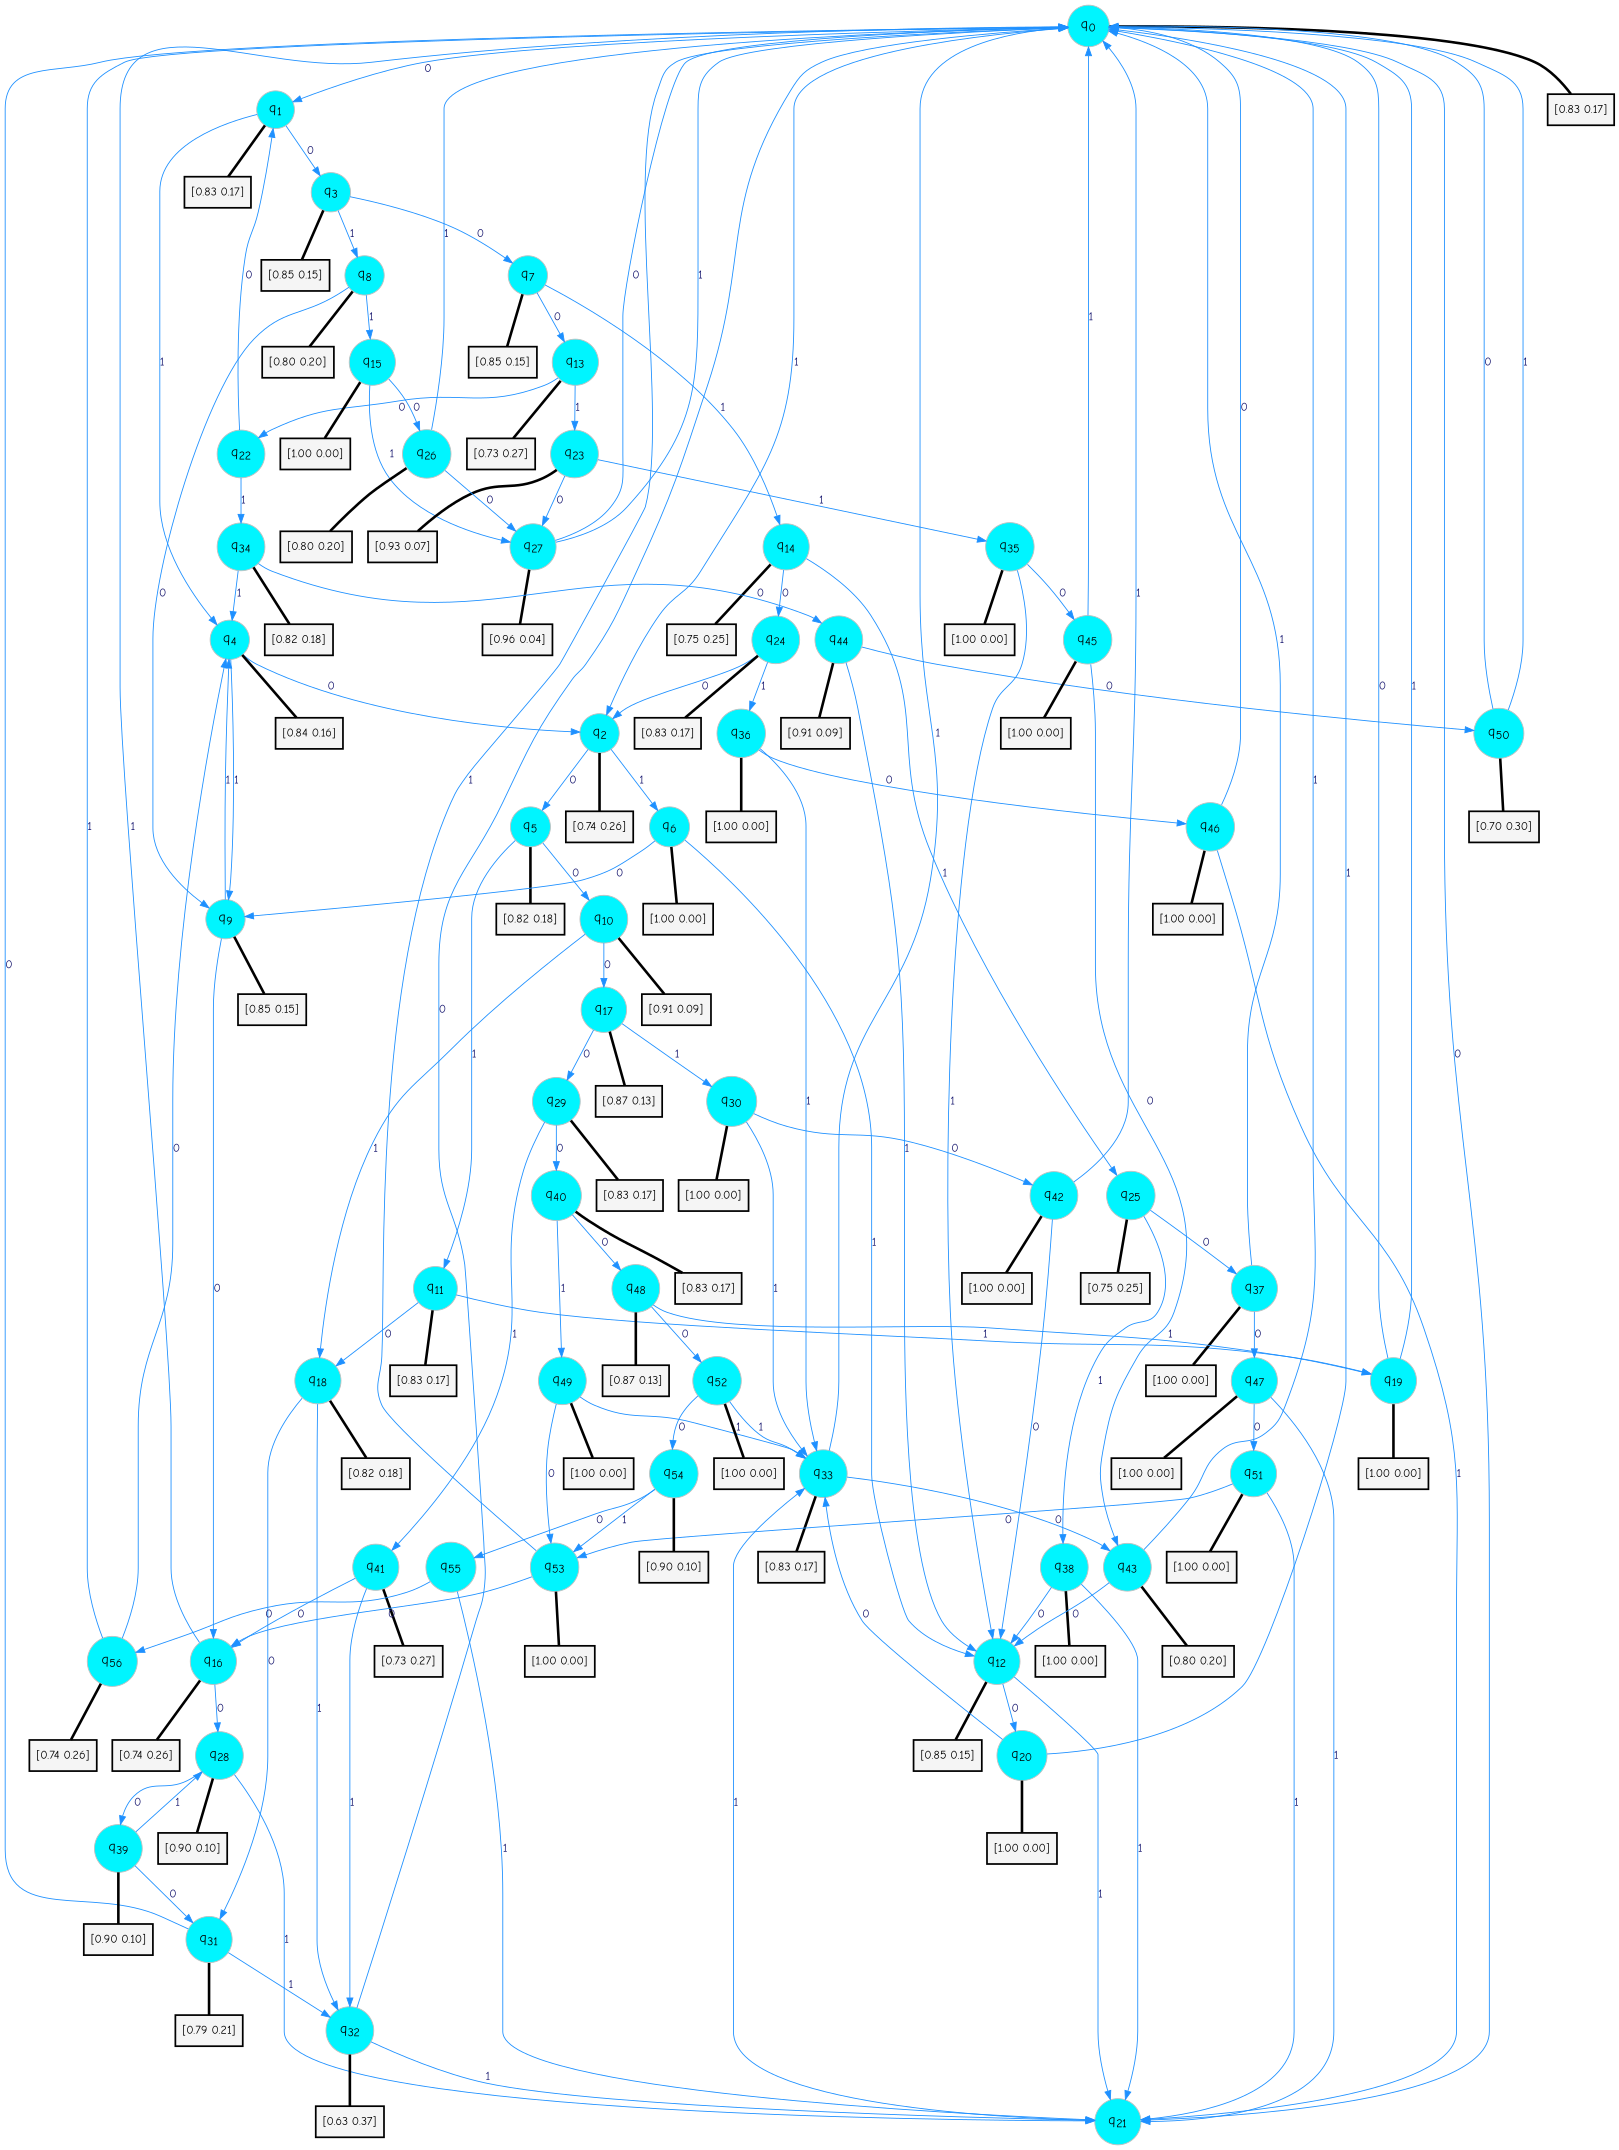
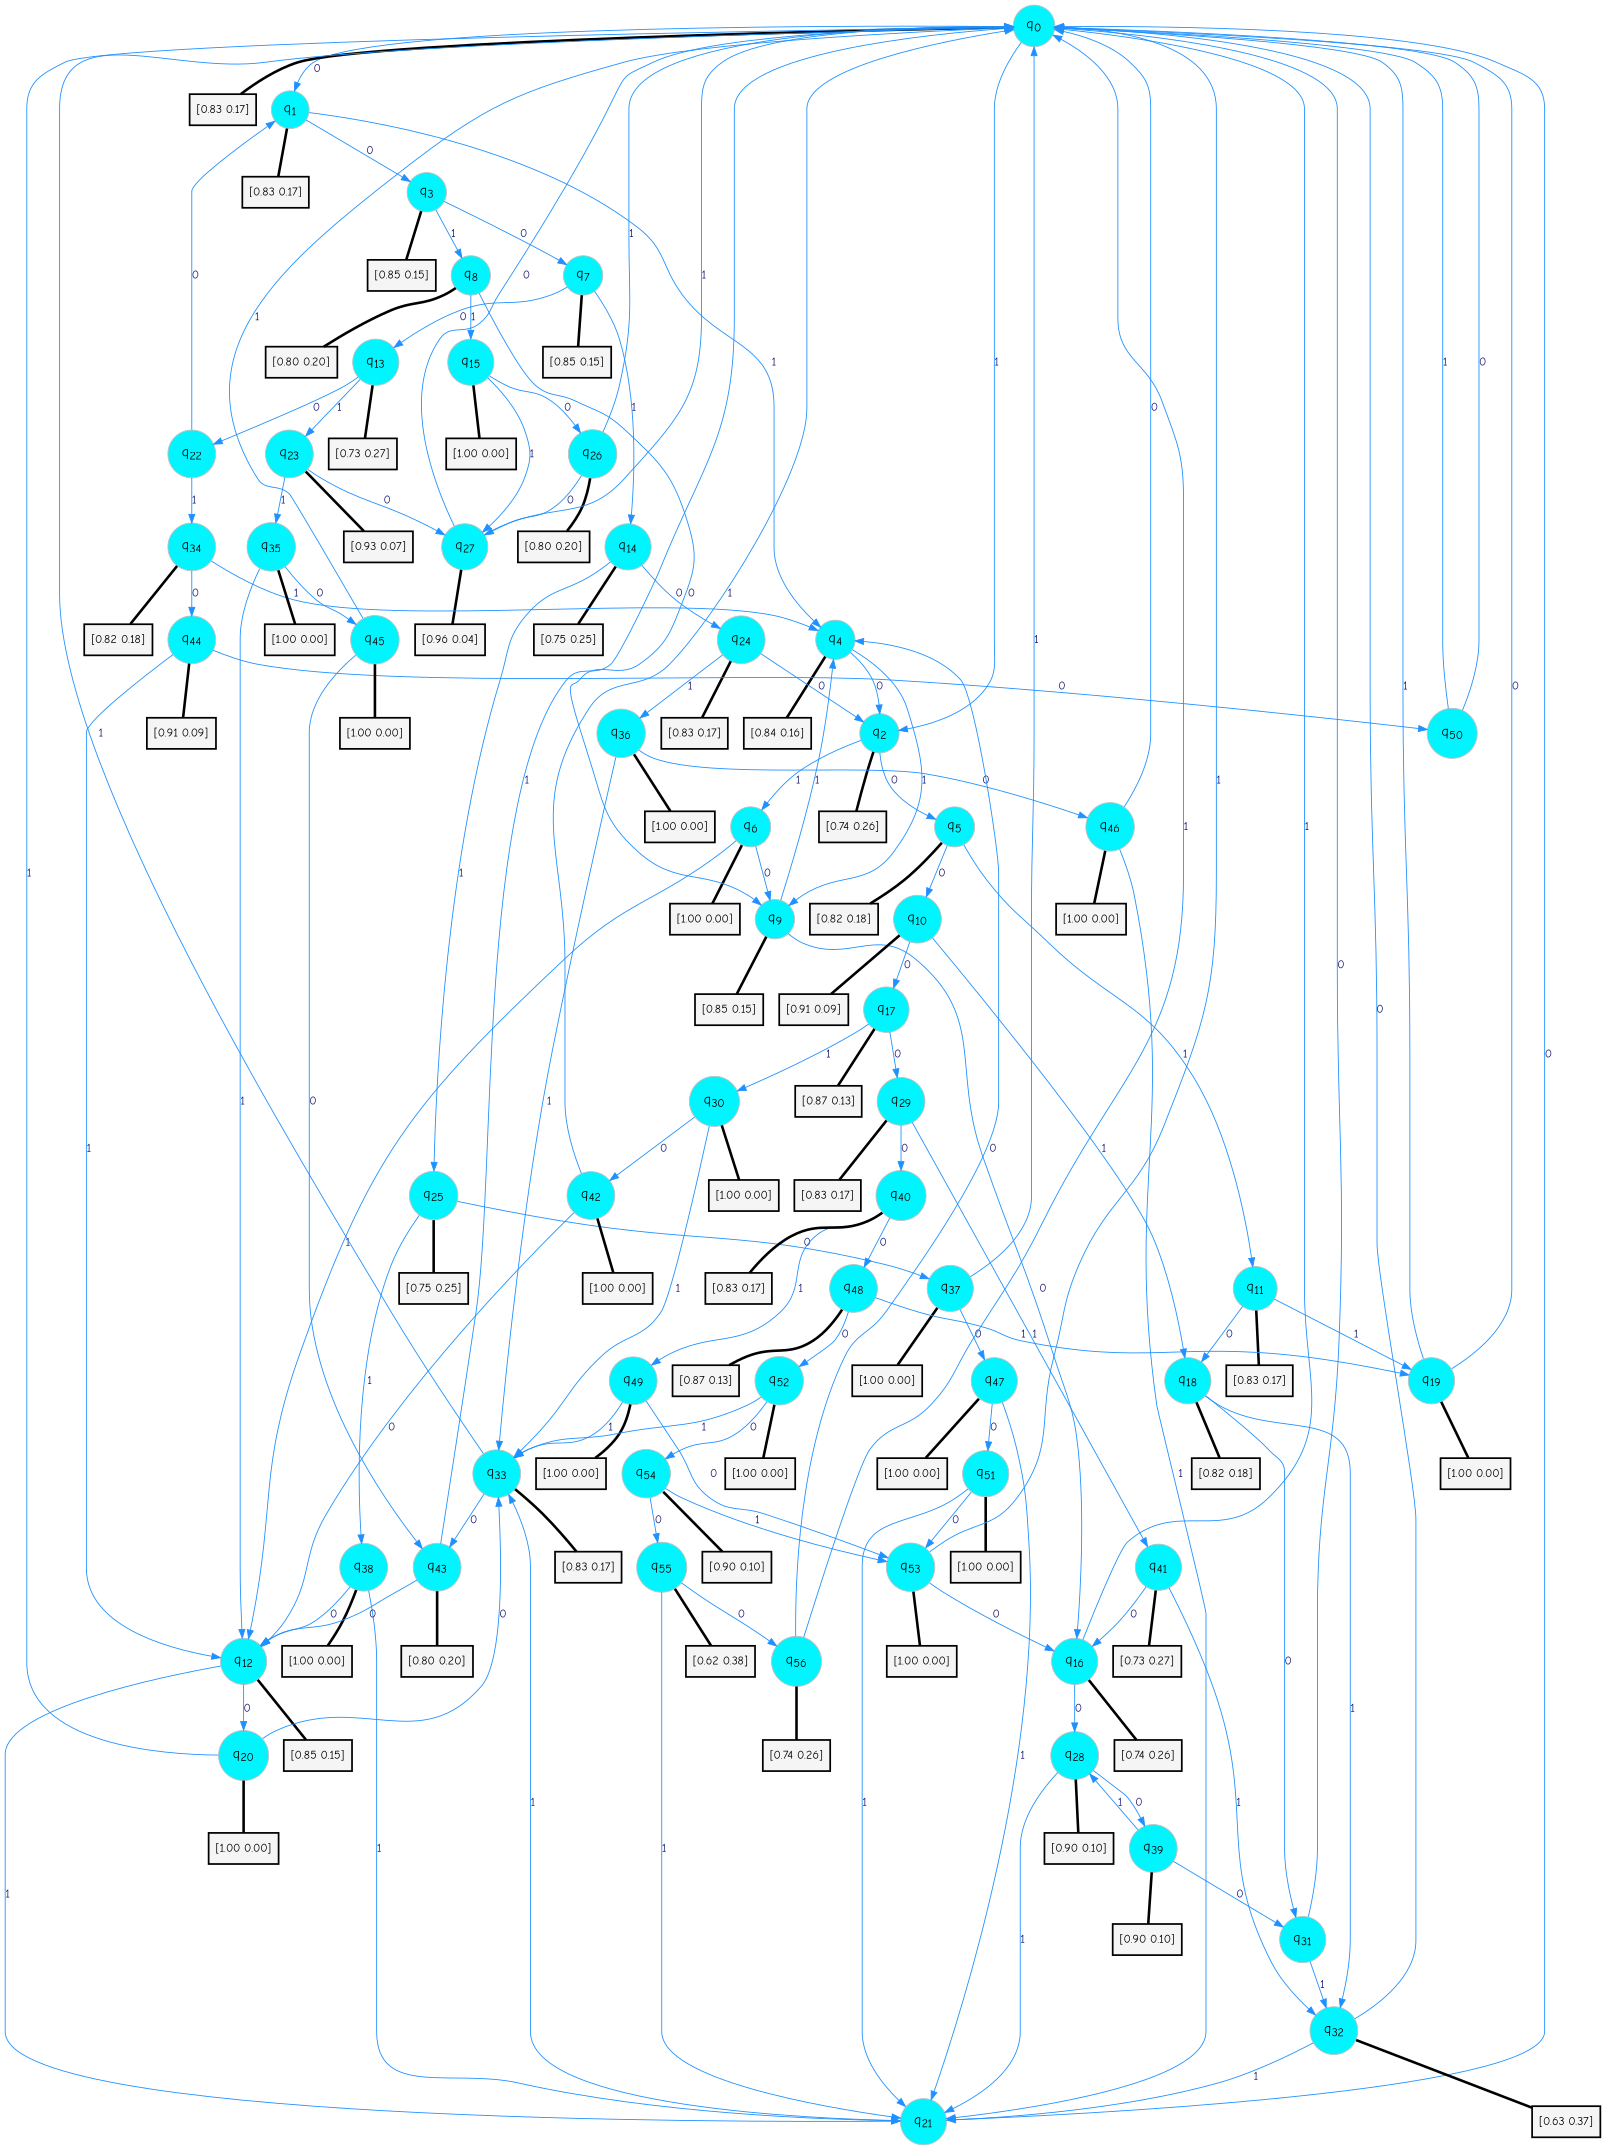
(1504, 827) -> none
none -> (720, 1661)
(209, 2031) -> none
